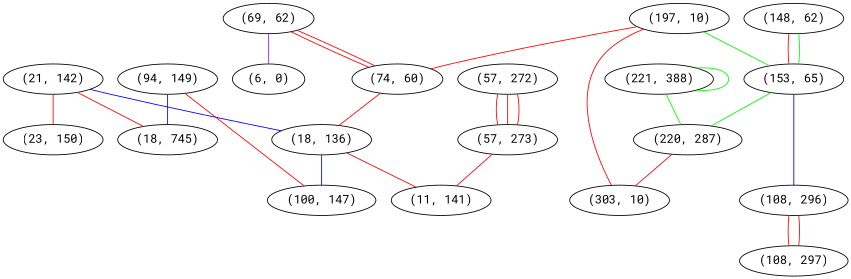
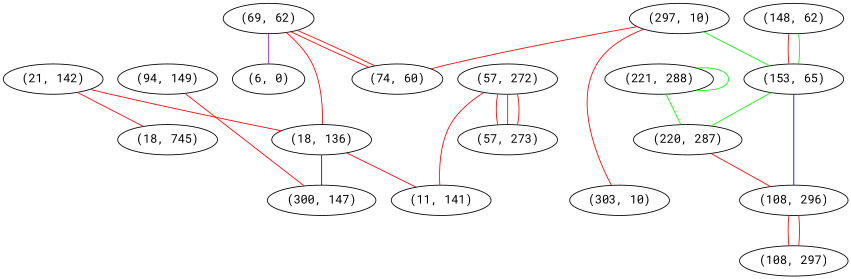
(679, 19) -> (679, 19)
(659, 79) -> (659, 79)
(360, 109) -> (316, 74)
(185, 111) -> (185, 111)
(168, 112) -> none
(53, 140) -> none
(474, 170) -> (447, 131)
(654, 170) -> (741, 170)
(322, 200) -> (322, 200)
